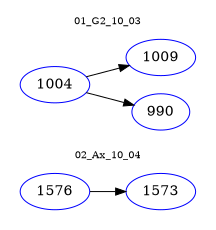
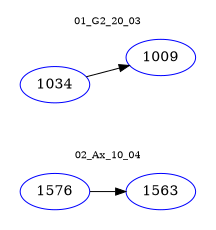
(108, 22) -> (108, 22)
(55, 85) -> (55, 85)
(161, 112) -> none
(161, 192) -> (161, 192)
